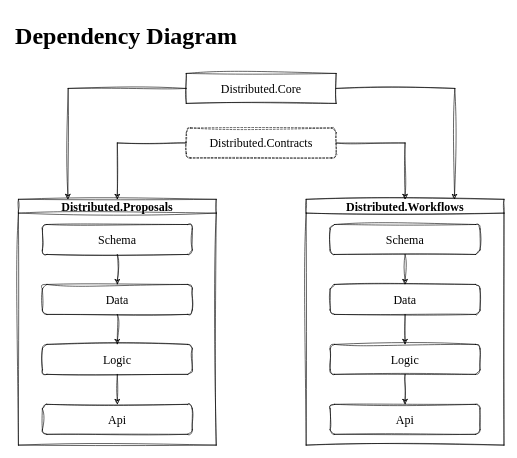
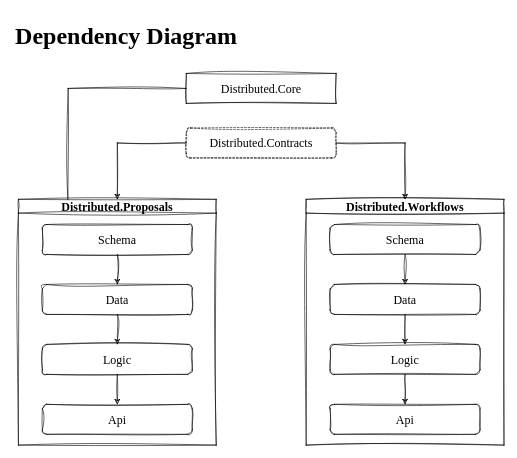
(450, 89) -> none
(68, 194) -> (68, 194)
